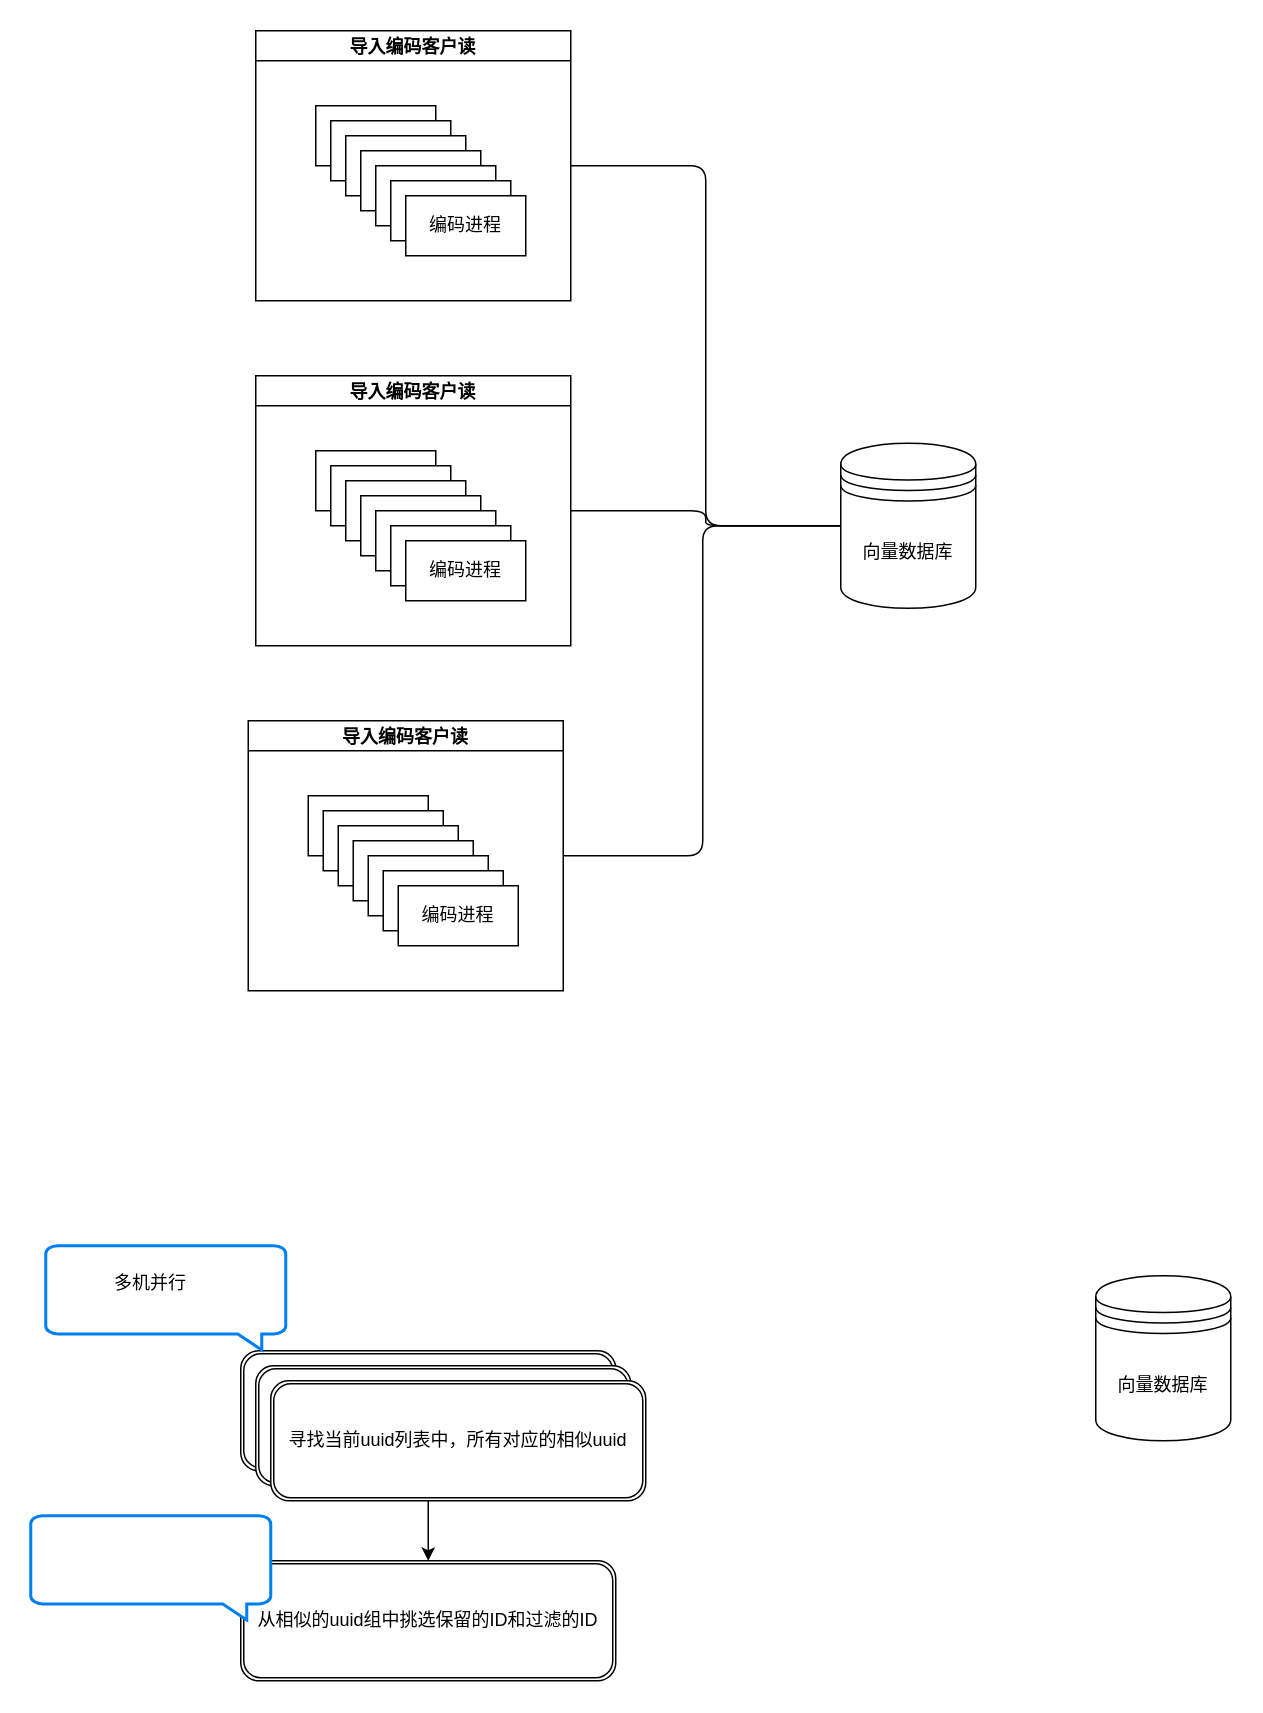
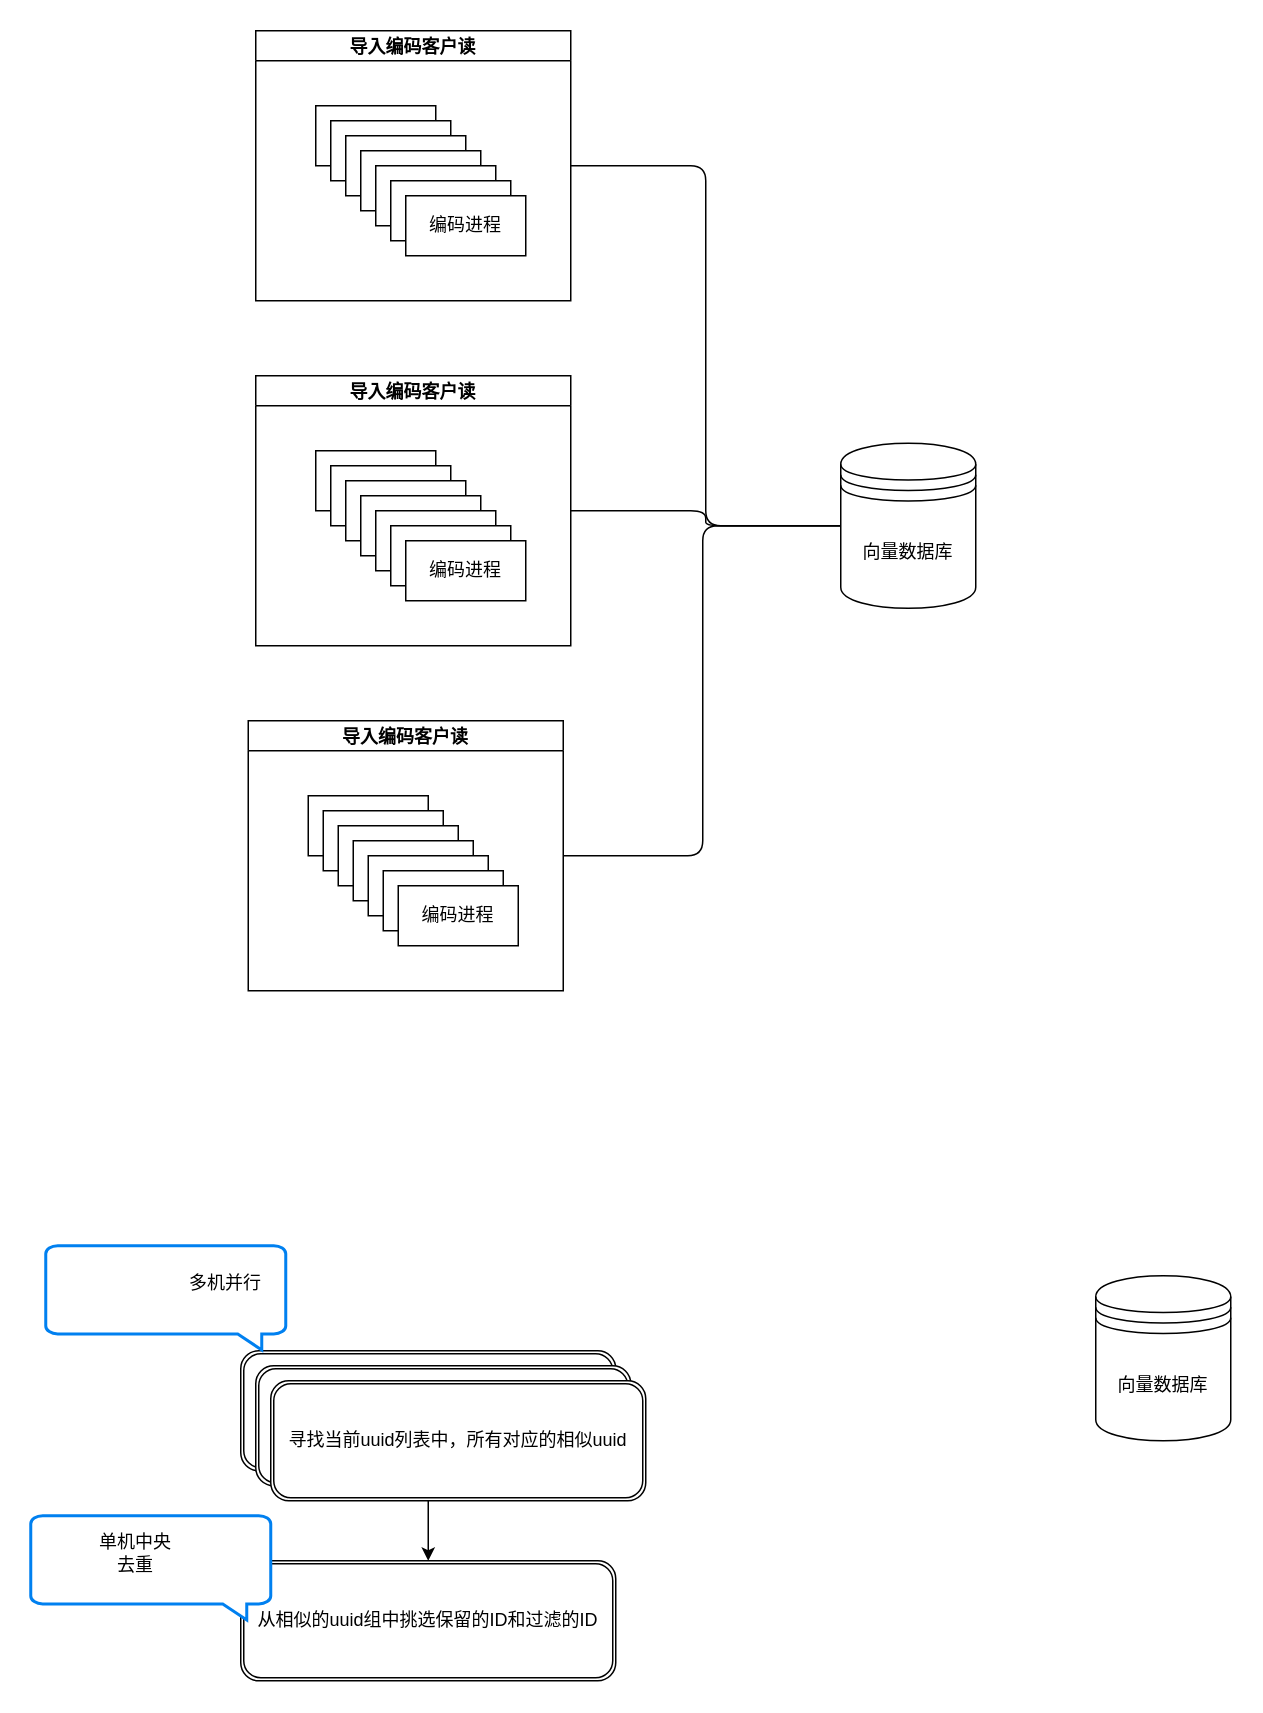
(151, 1283) -> (226, 1283)
none -> (136, 1553)
